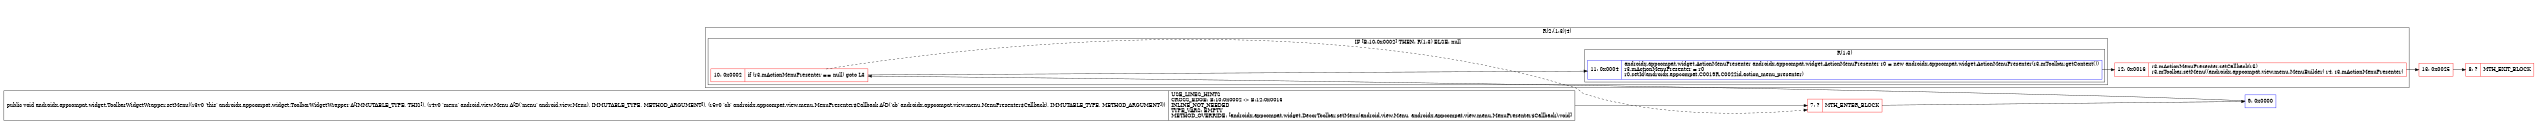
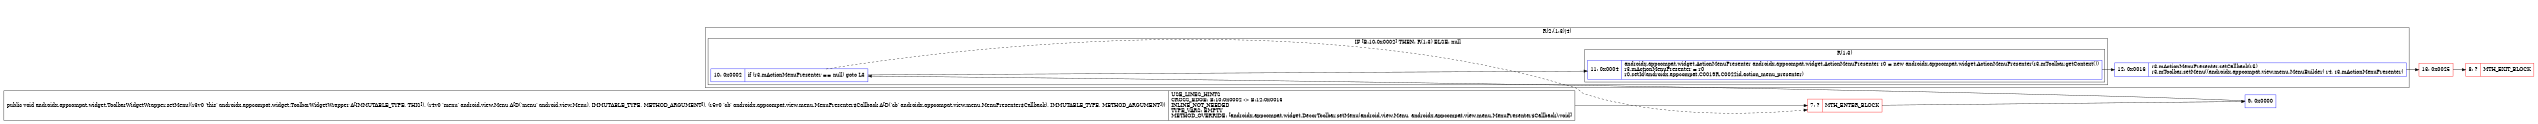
(2260, 70) -> (2260, 70)
(789, 75) -> (789, 75)
